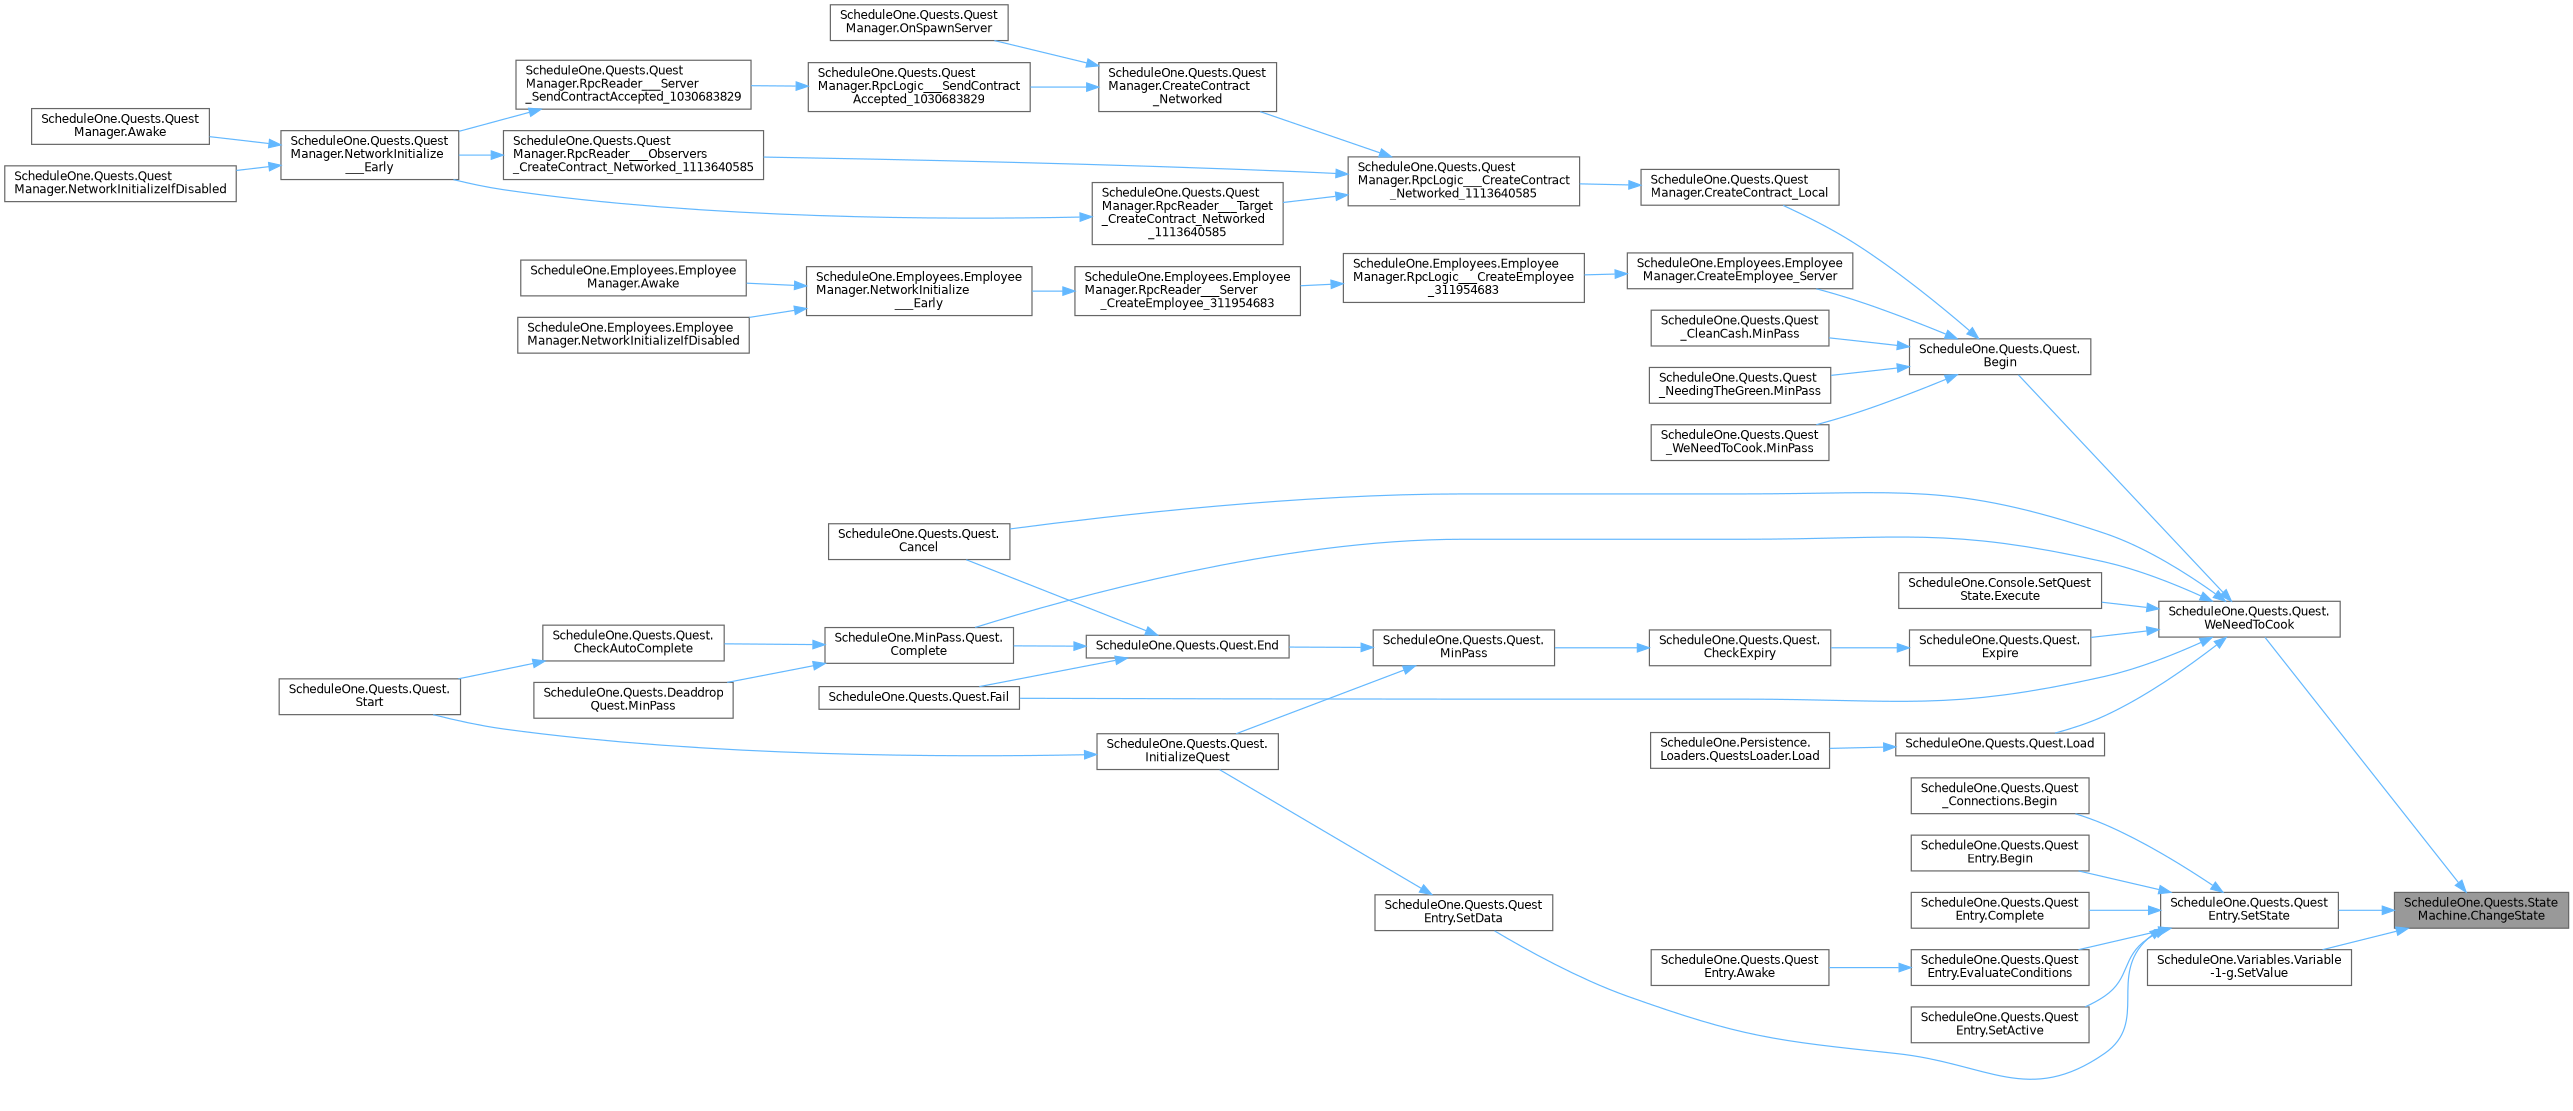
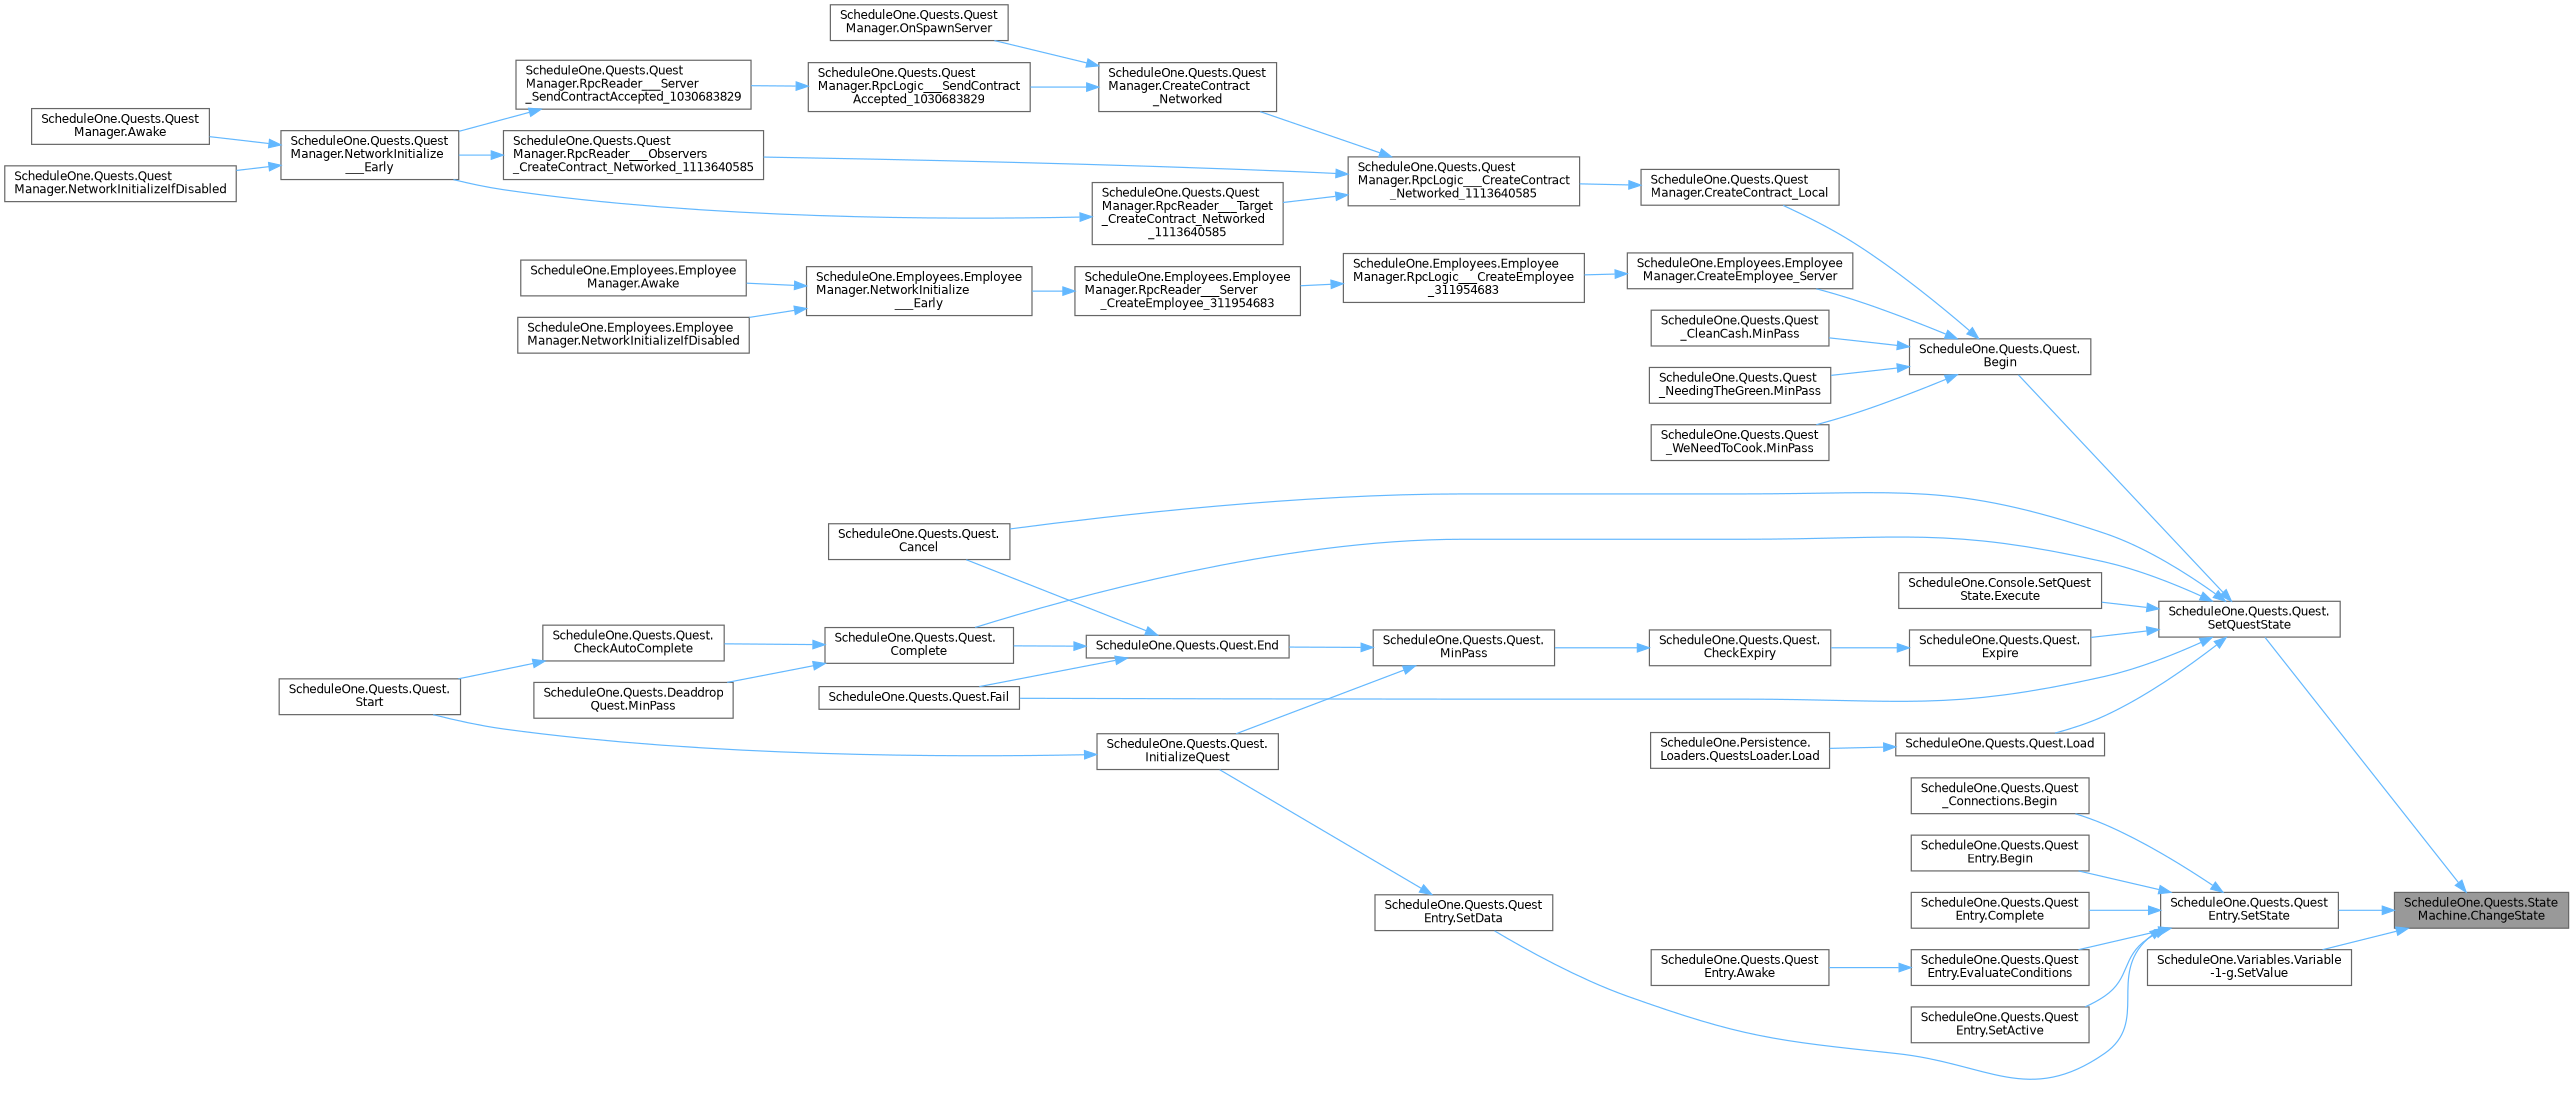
(2250, 619) -> (2250, 619)
(919, 645) -> (919, 645)
